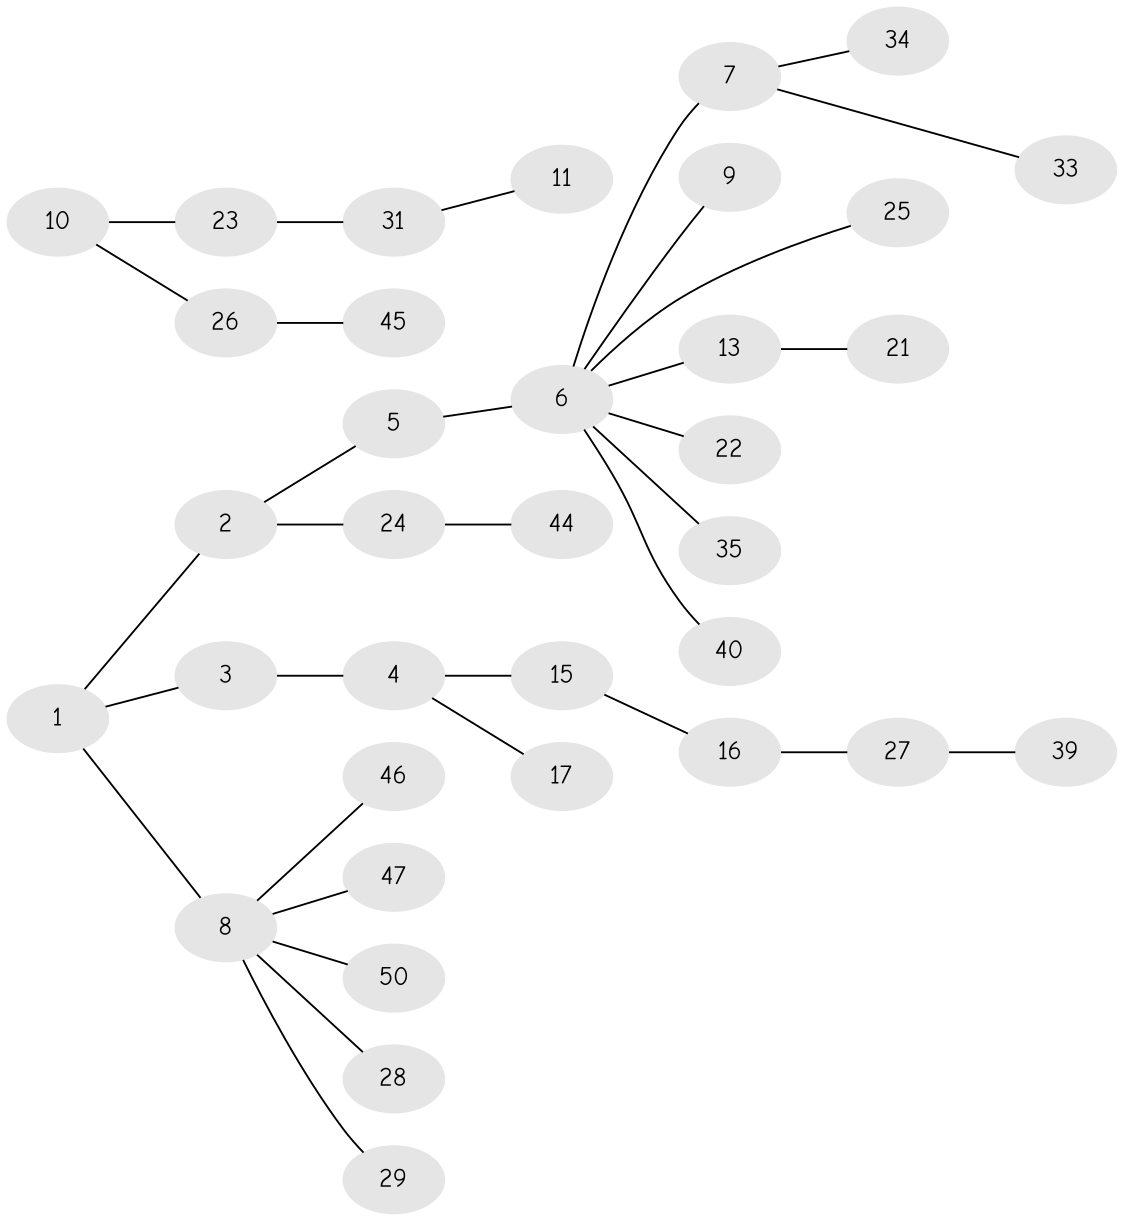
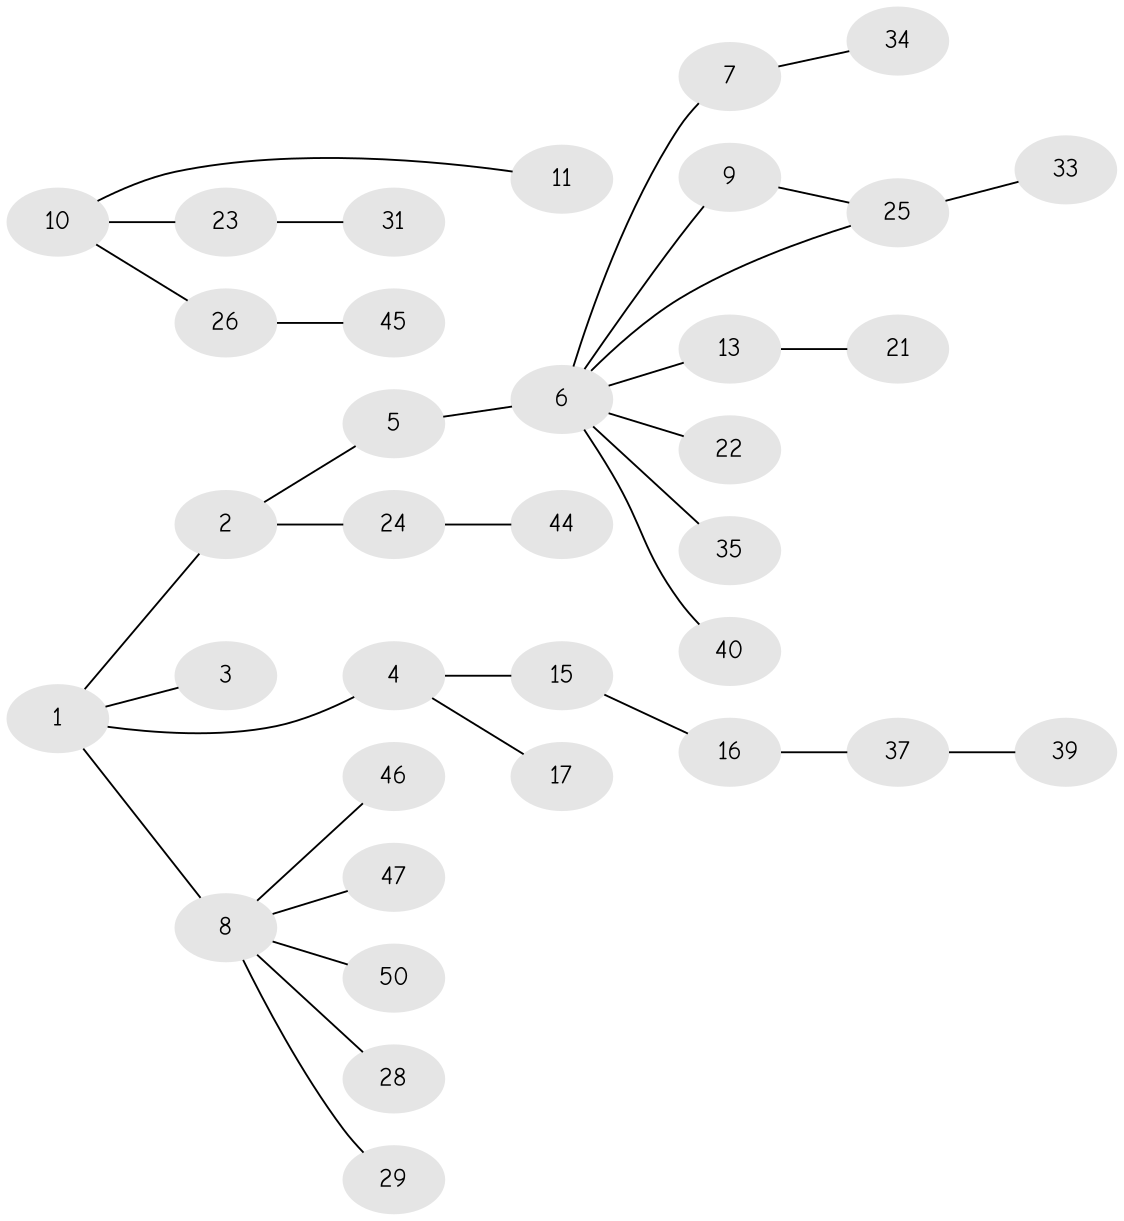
(898, 123) -> (982, 191)
none -> (814, 195)
(478, 201) -> (302, 159)
(310, 676) -> (234, 732)
(898, 752) -> (898, 752)
